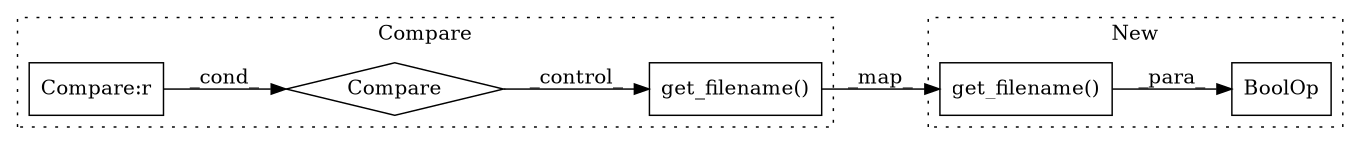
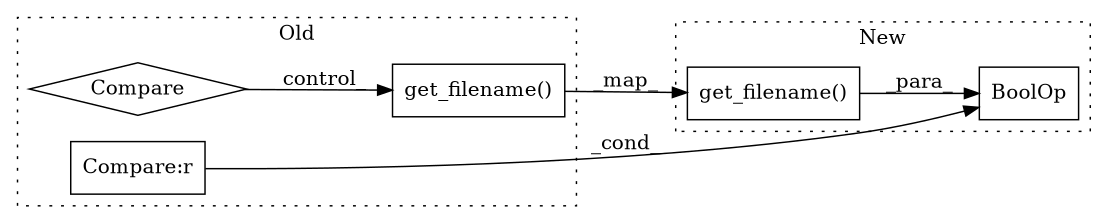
(425, 34) -> (297, 34)
(217, 89) -> (587, 159)
